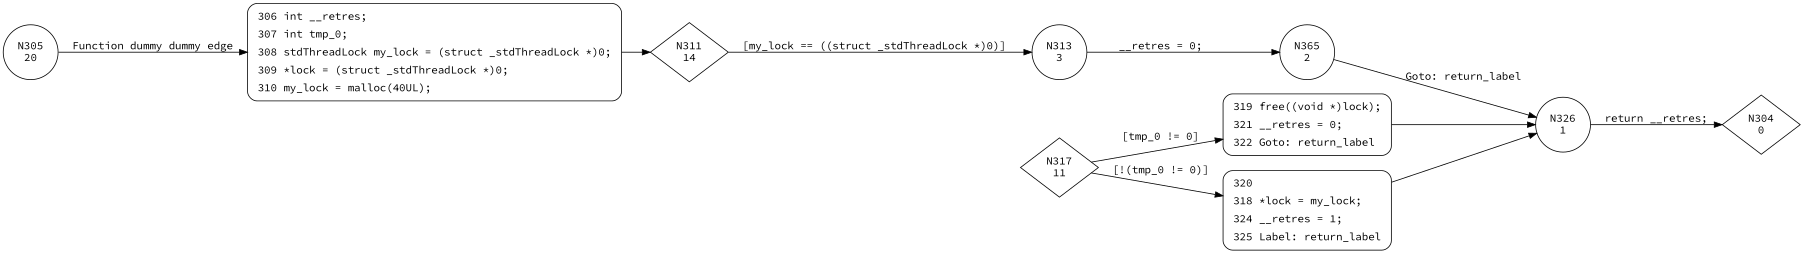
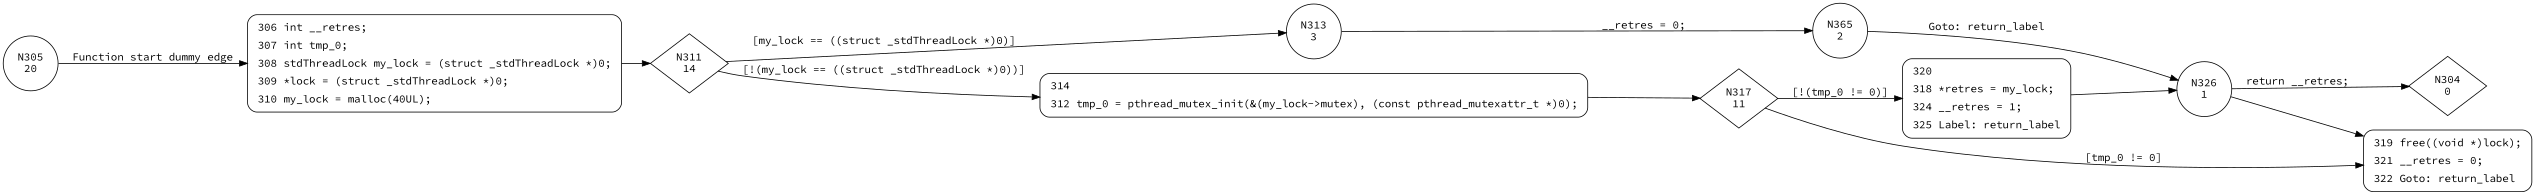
(153, 46) -> (153, 58)
none -> (1314, 95)
(1459, 125) -> (2293, 115)
(1311, 201) -> (1996, 89)
